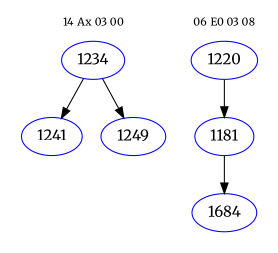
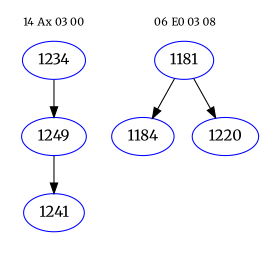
(224, 93) -> (202, 93)
(75, 94) -> (54, 169)
(224, 213) -> (143, 137)
